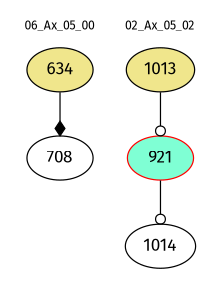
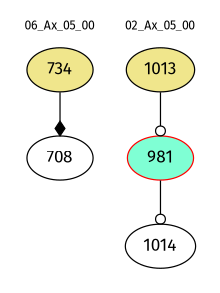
(160, 26) -> (160, 26)
(60, 70) -> (60, 70)
(160, 158) -> (160, 158)
